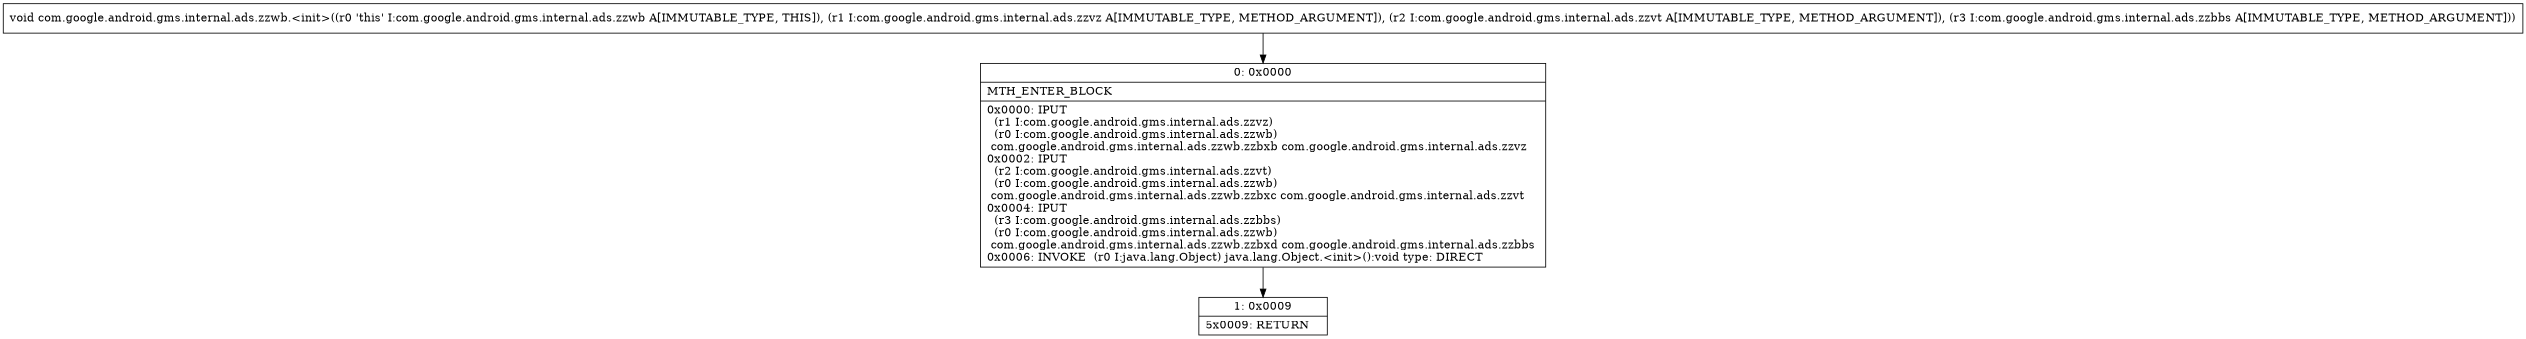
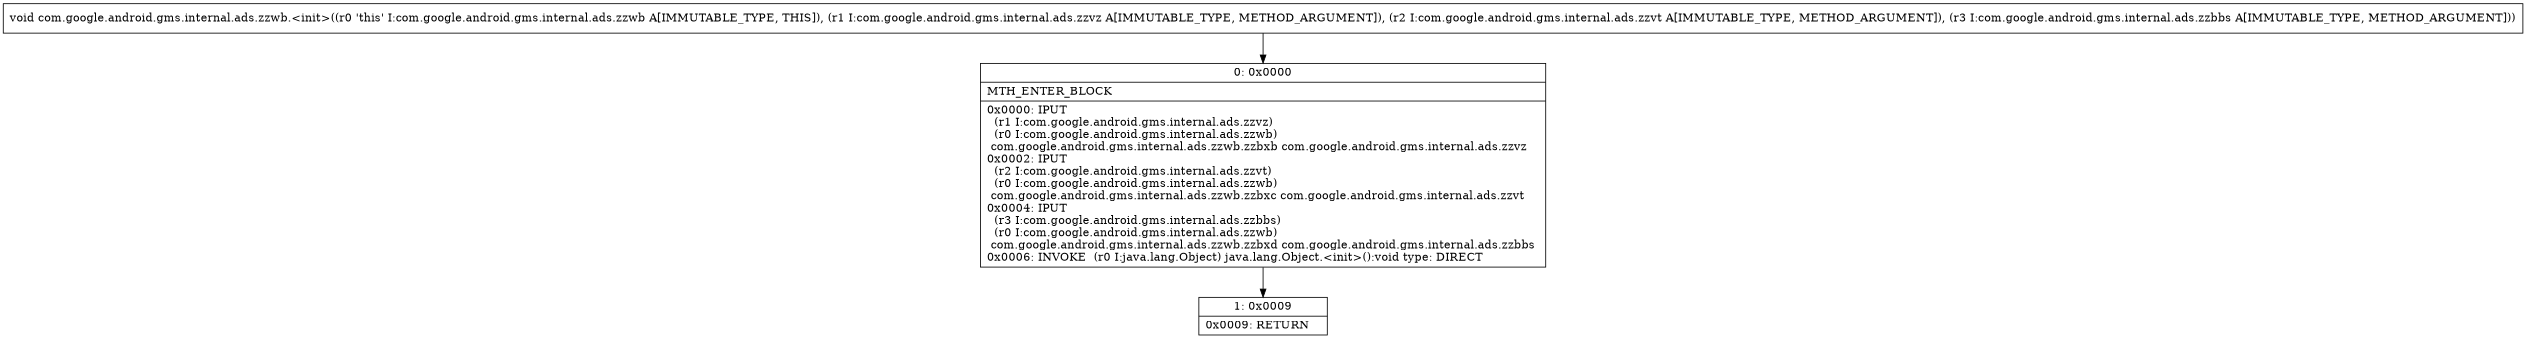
(1263, 325) -> (1263, 325)
